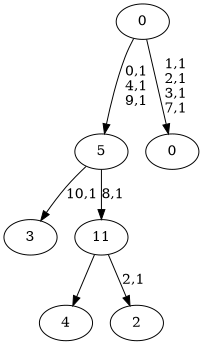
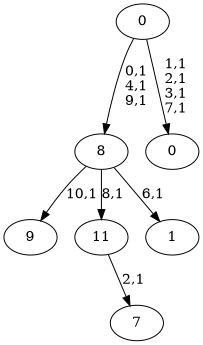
(101, 152) -> (101, 152)
(31, 237) -> (31, 237)
none -> (172, 237)
(66, 323) -> none
(137, 323) -> (137, 323)
